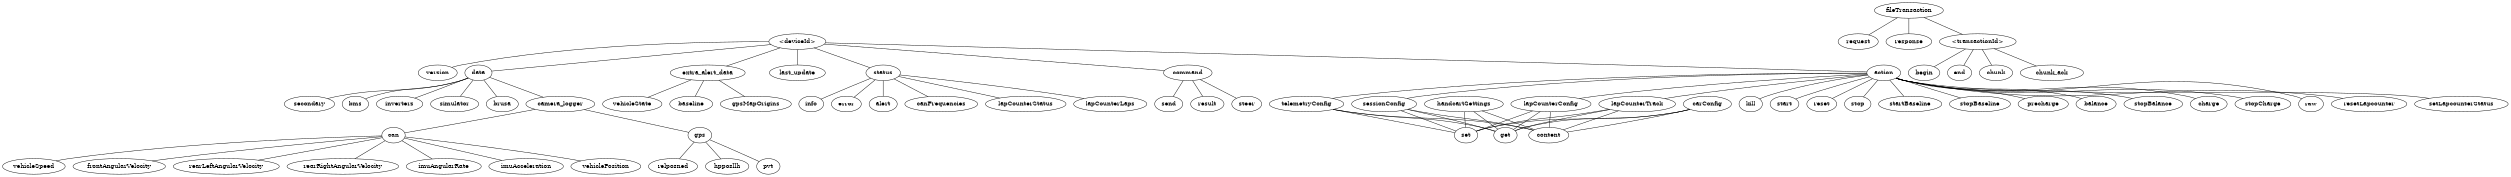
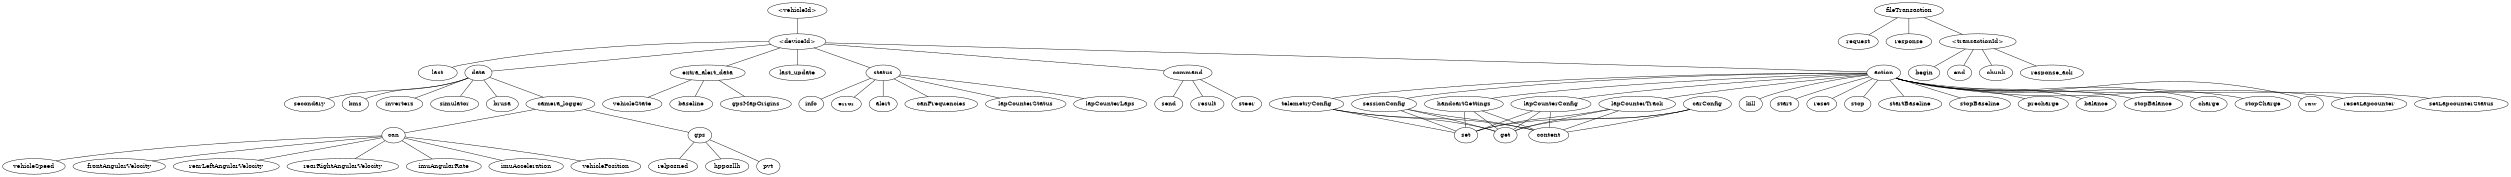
none -> (797, 10)
(438, 73) -> (438, 73)
(2052, 73) -> (2052, 73)
none -> (1679, 82)
